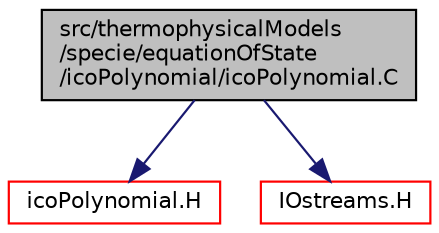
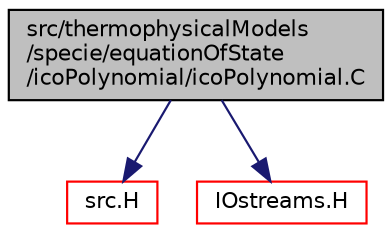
(114, 203) -> (112, 203)
